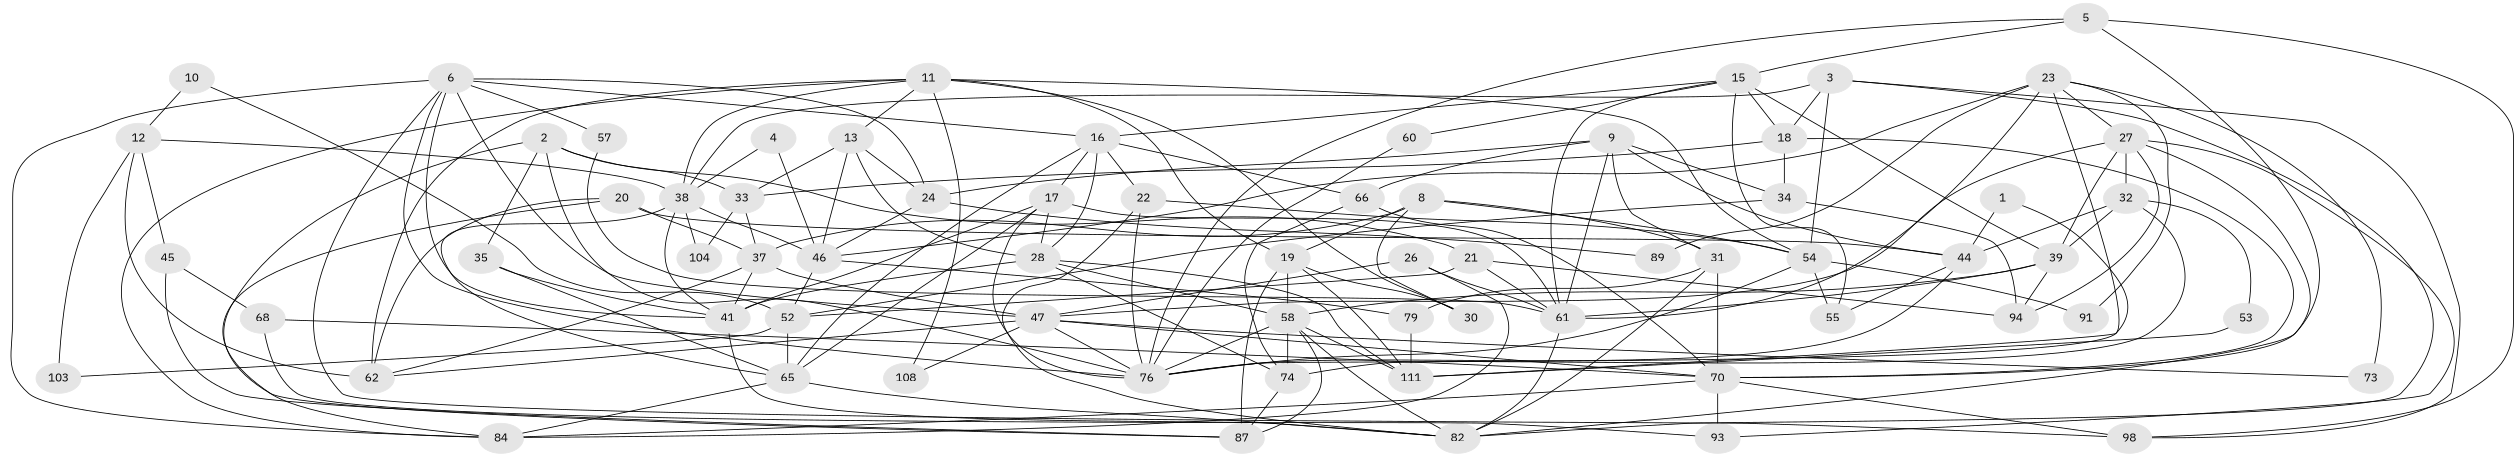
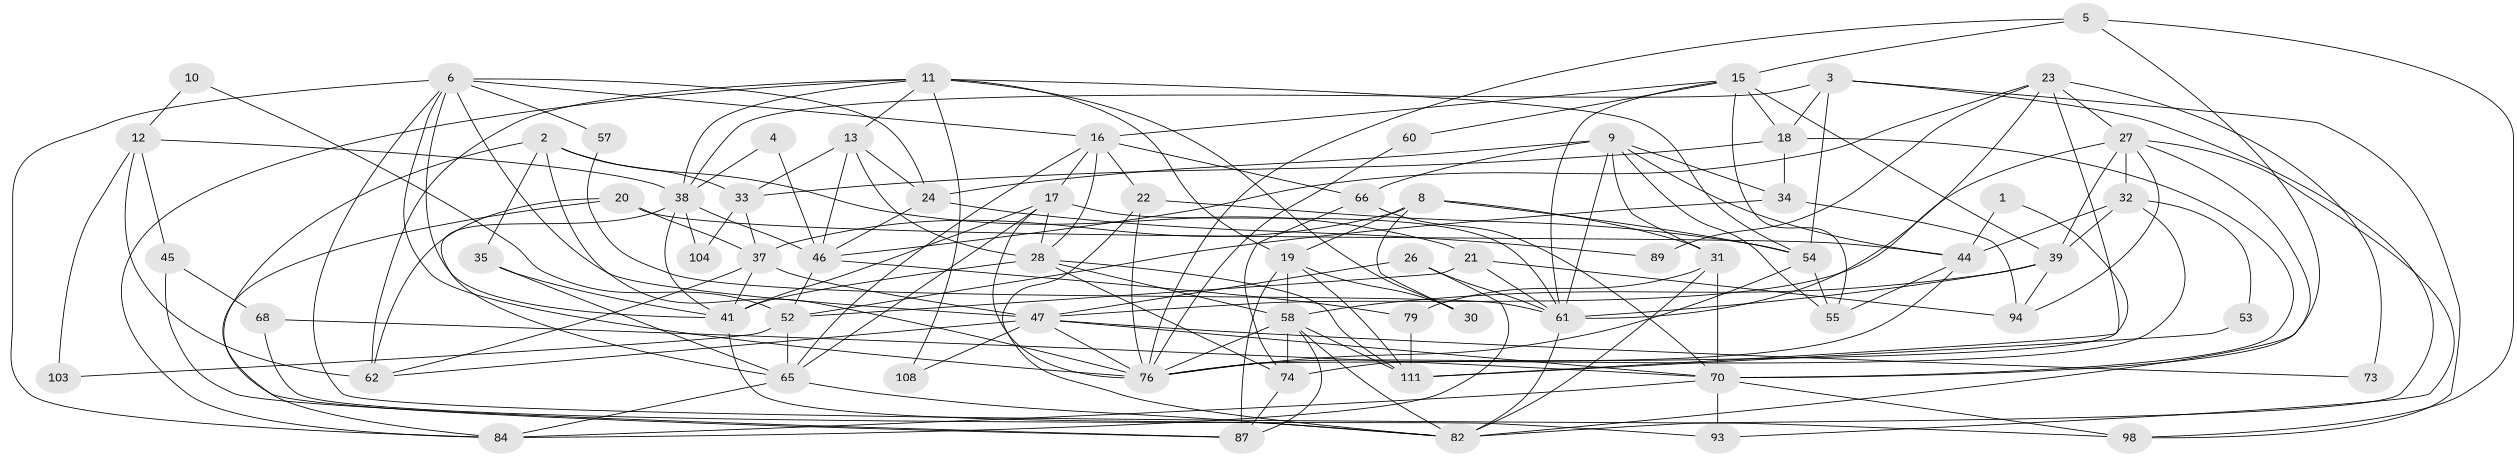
none -> (1714, 227)
(2086, 318) -> none
